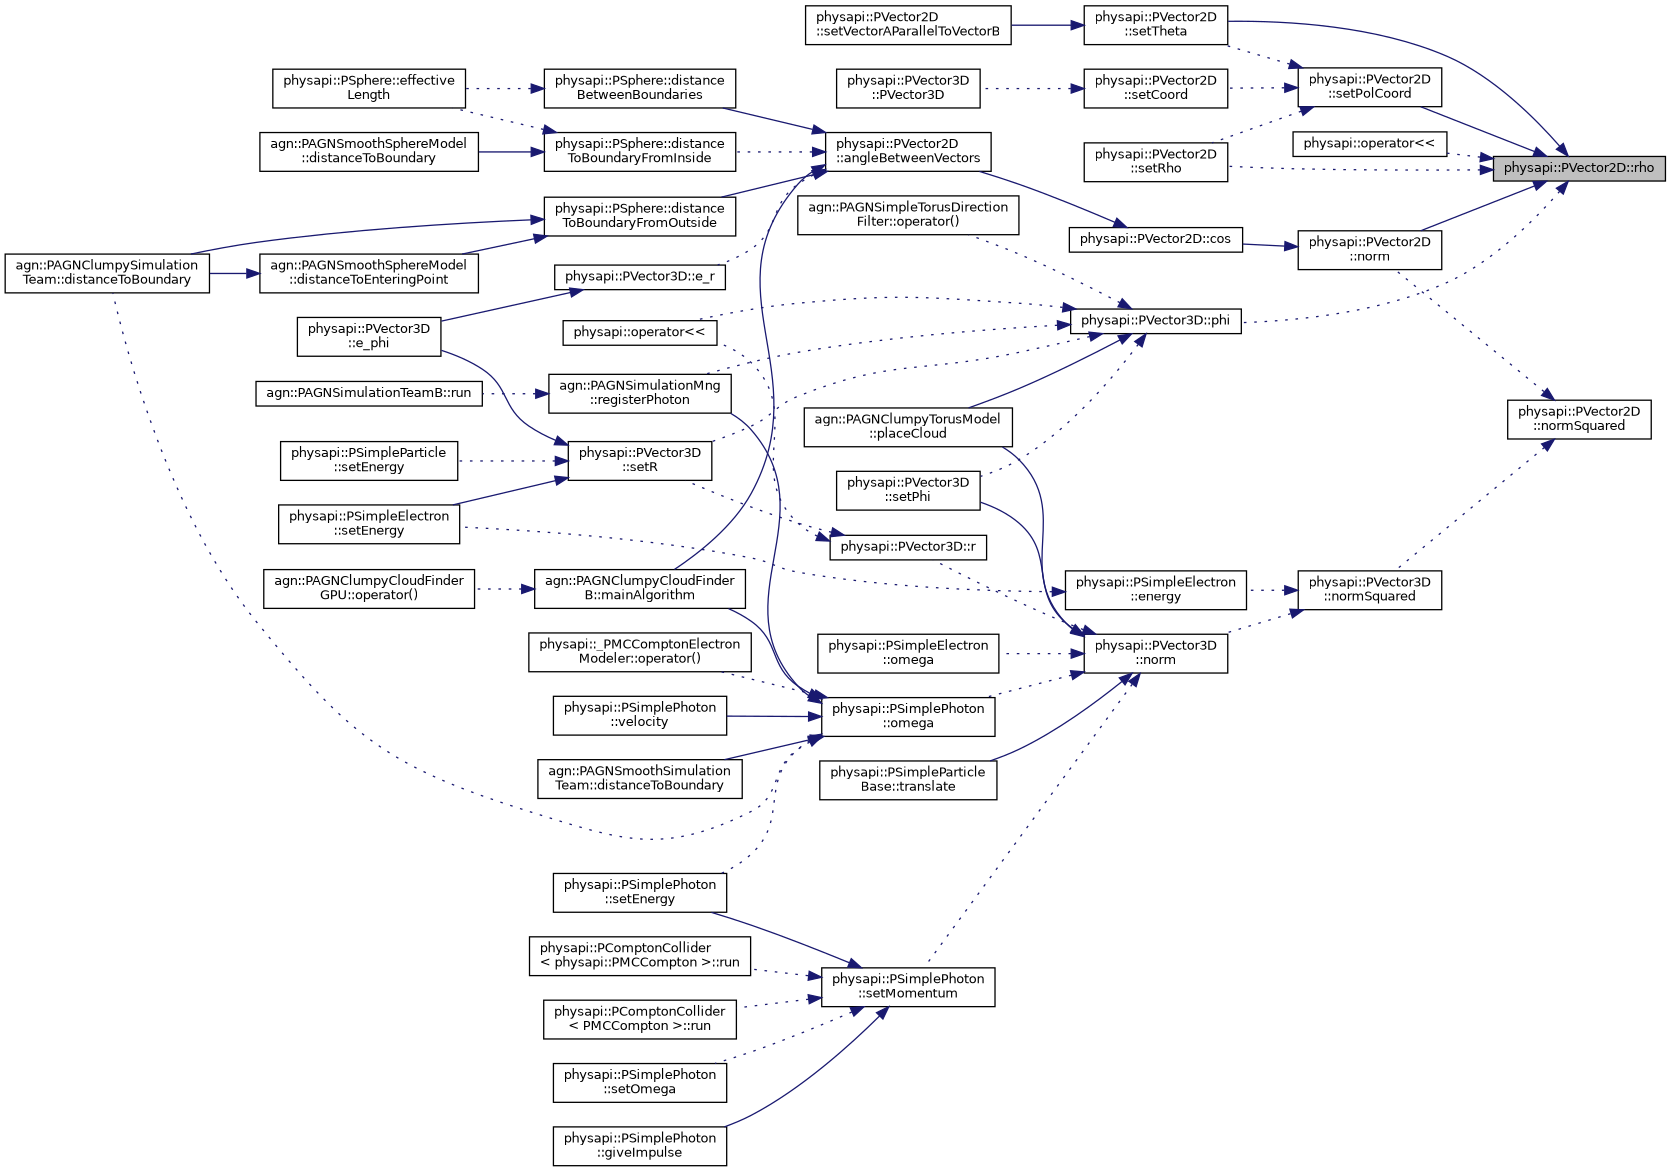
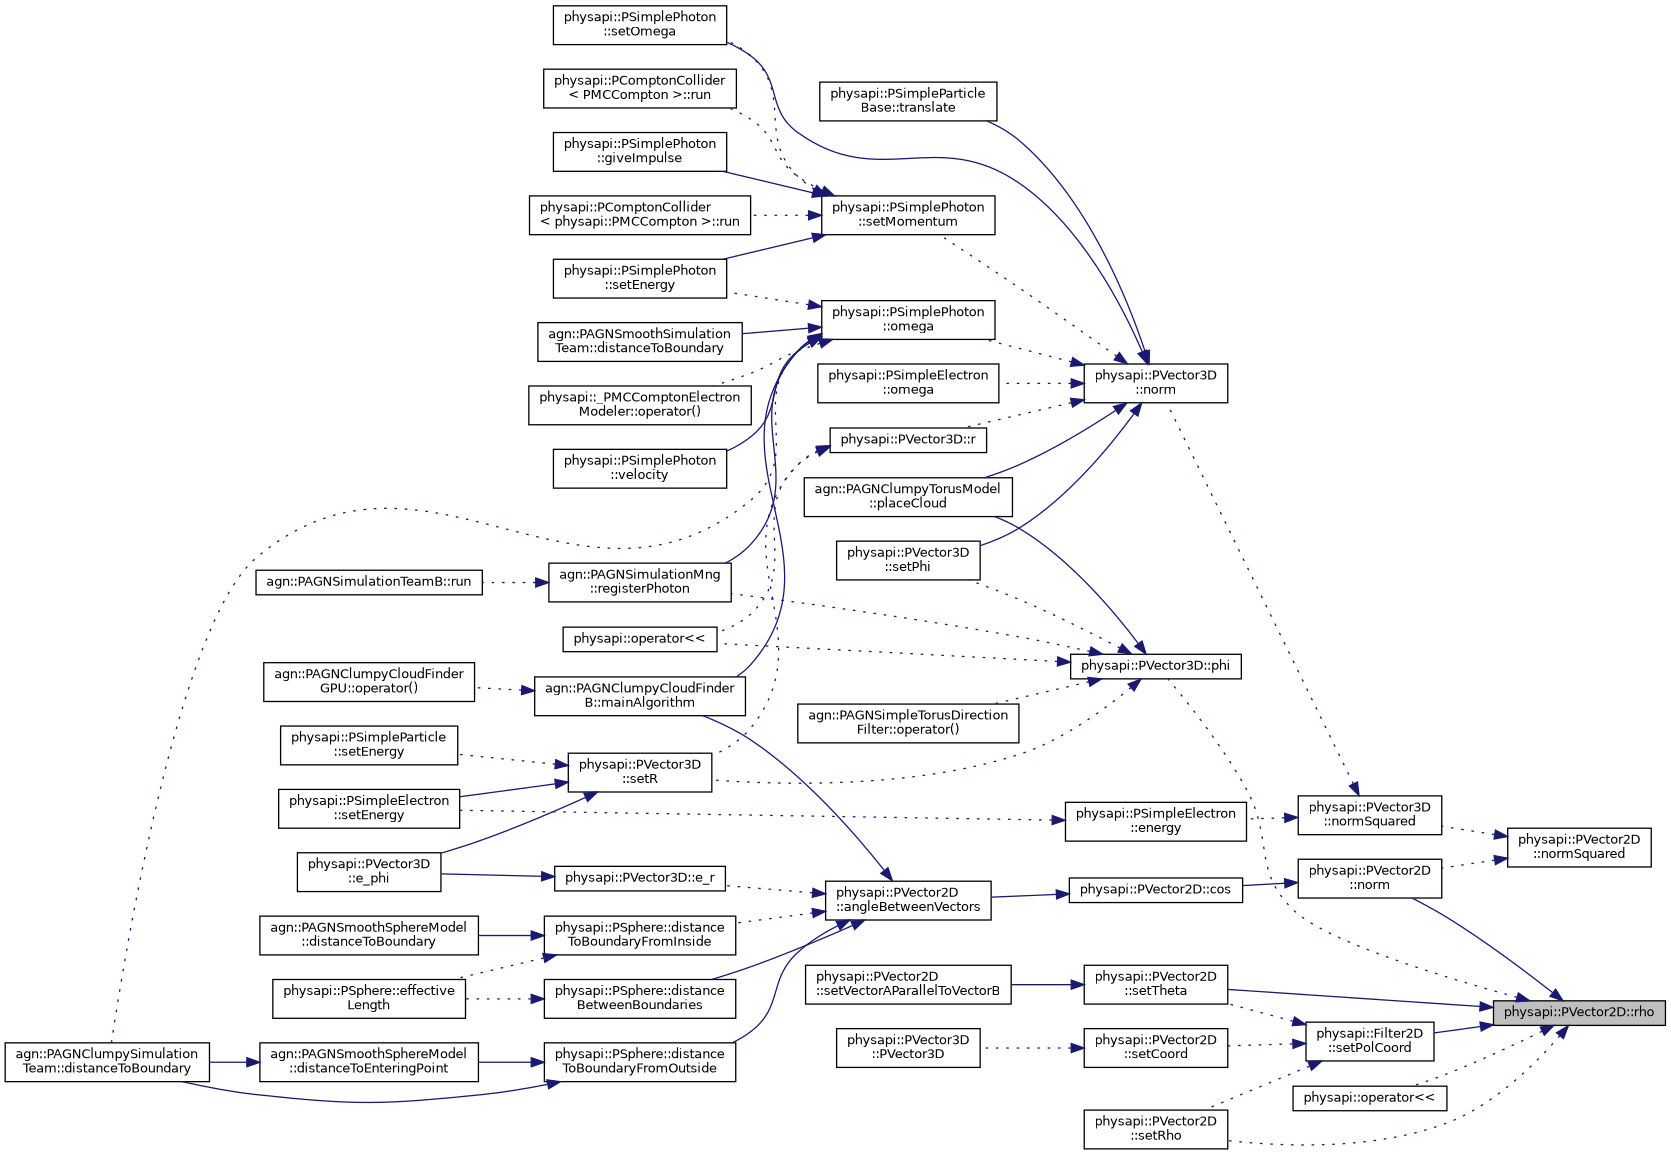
(1370, 87) -> (1370, 1042)
none -> (954, 159)
